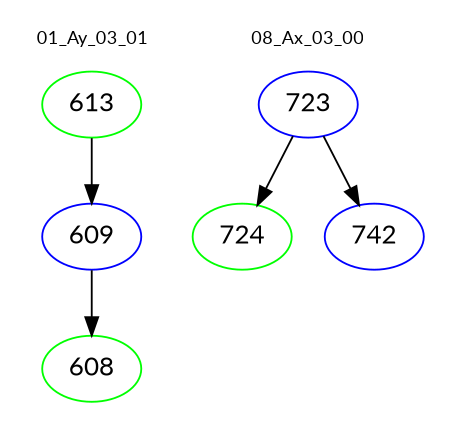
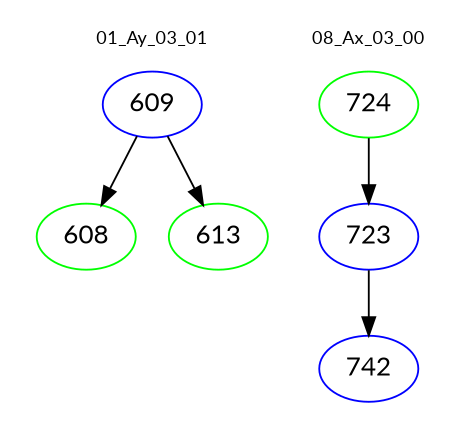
(92, 162) -> (181, 162)
(279, 162) -> (369, 162)
